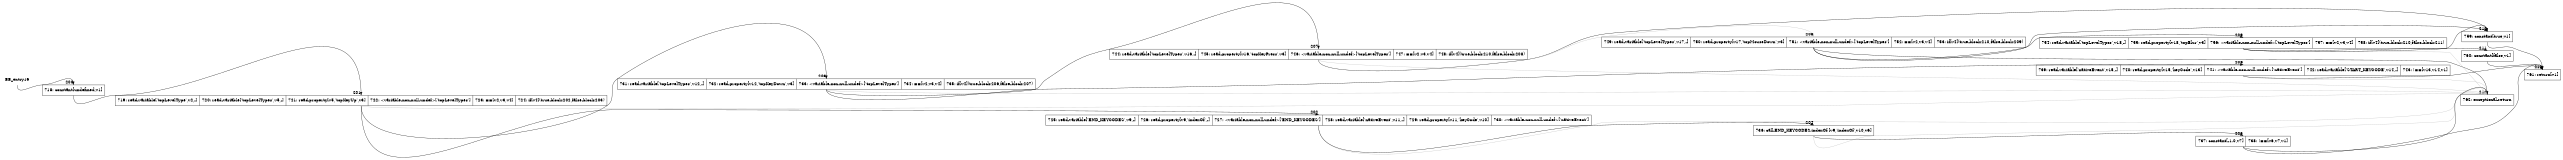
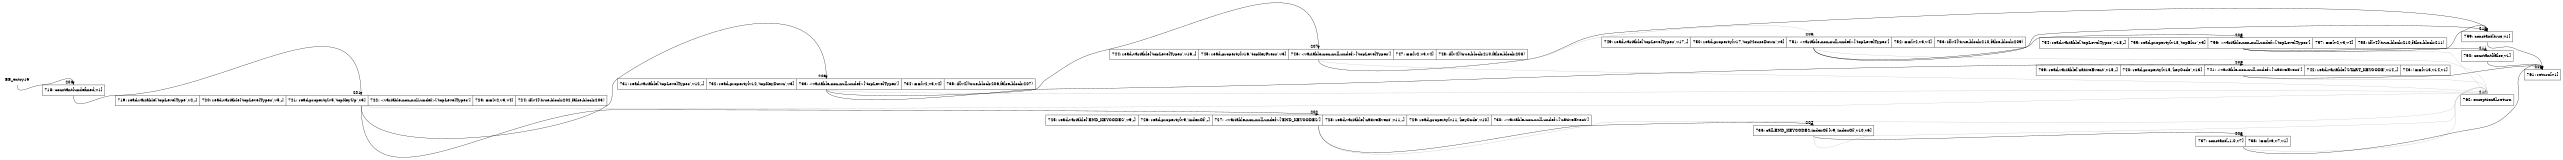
(2157, 59) -> (2157, 59)
(2396, 146) -> (2396, 146)
